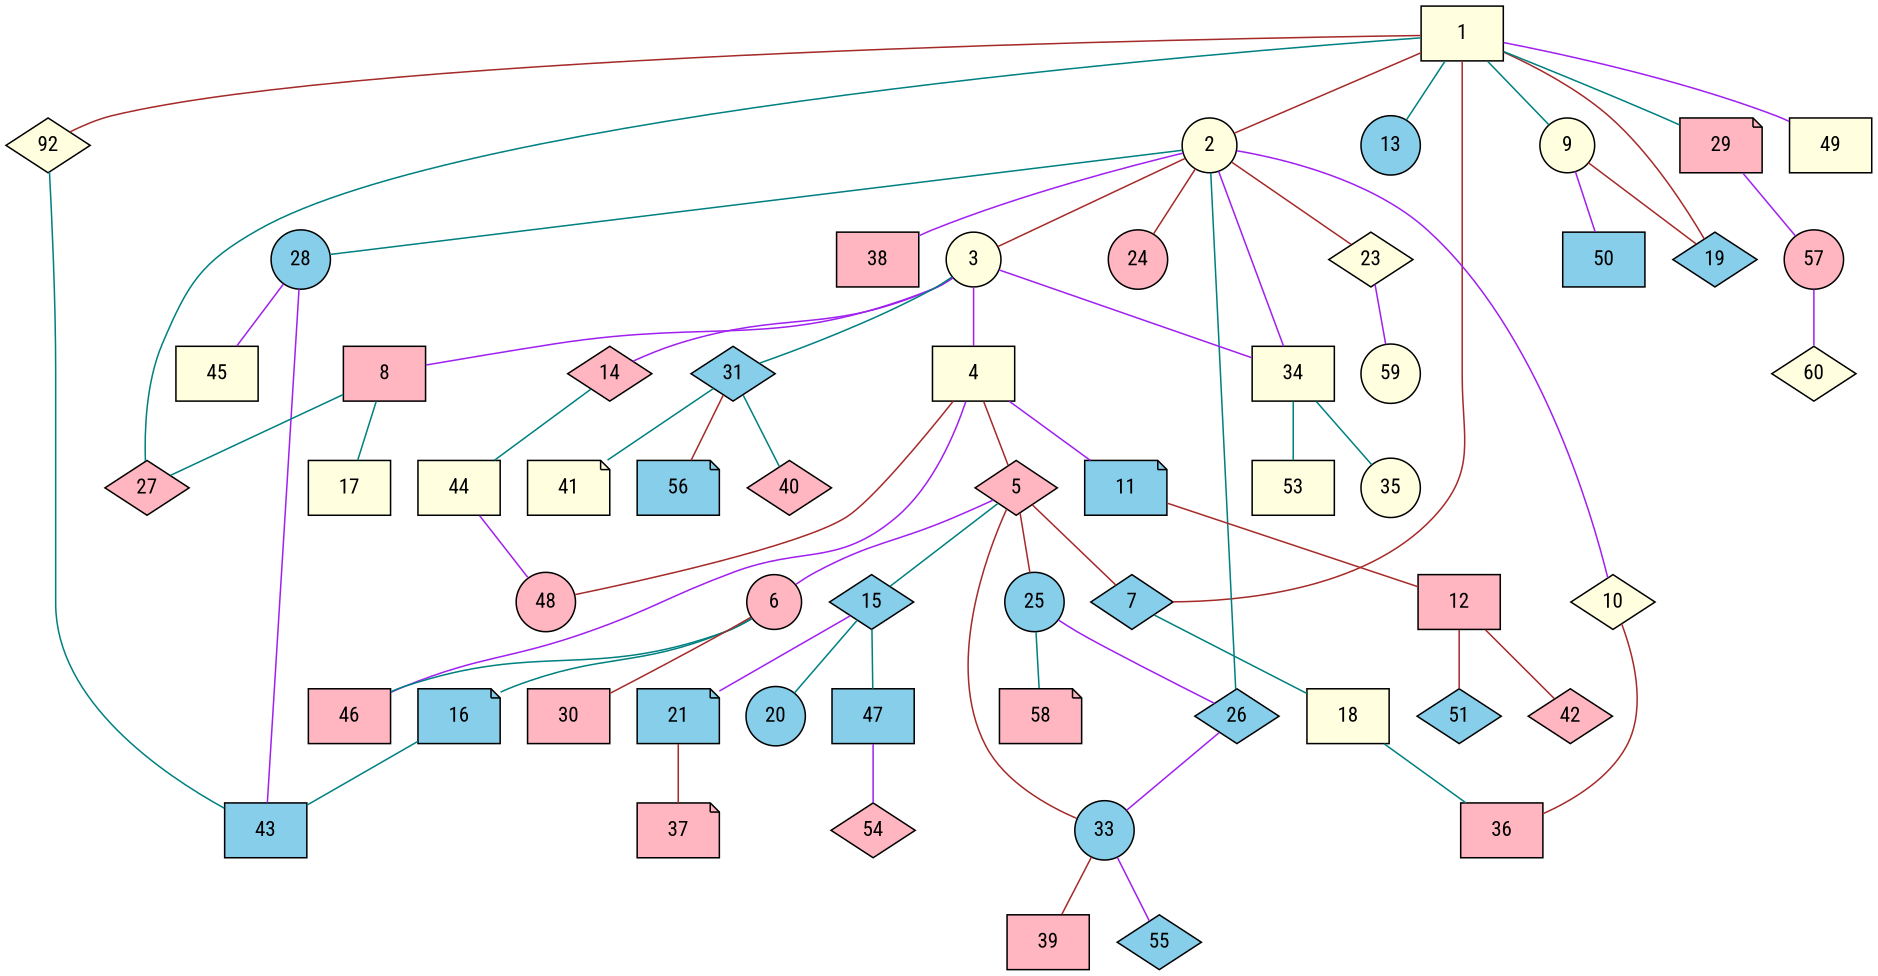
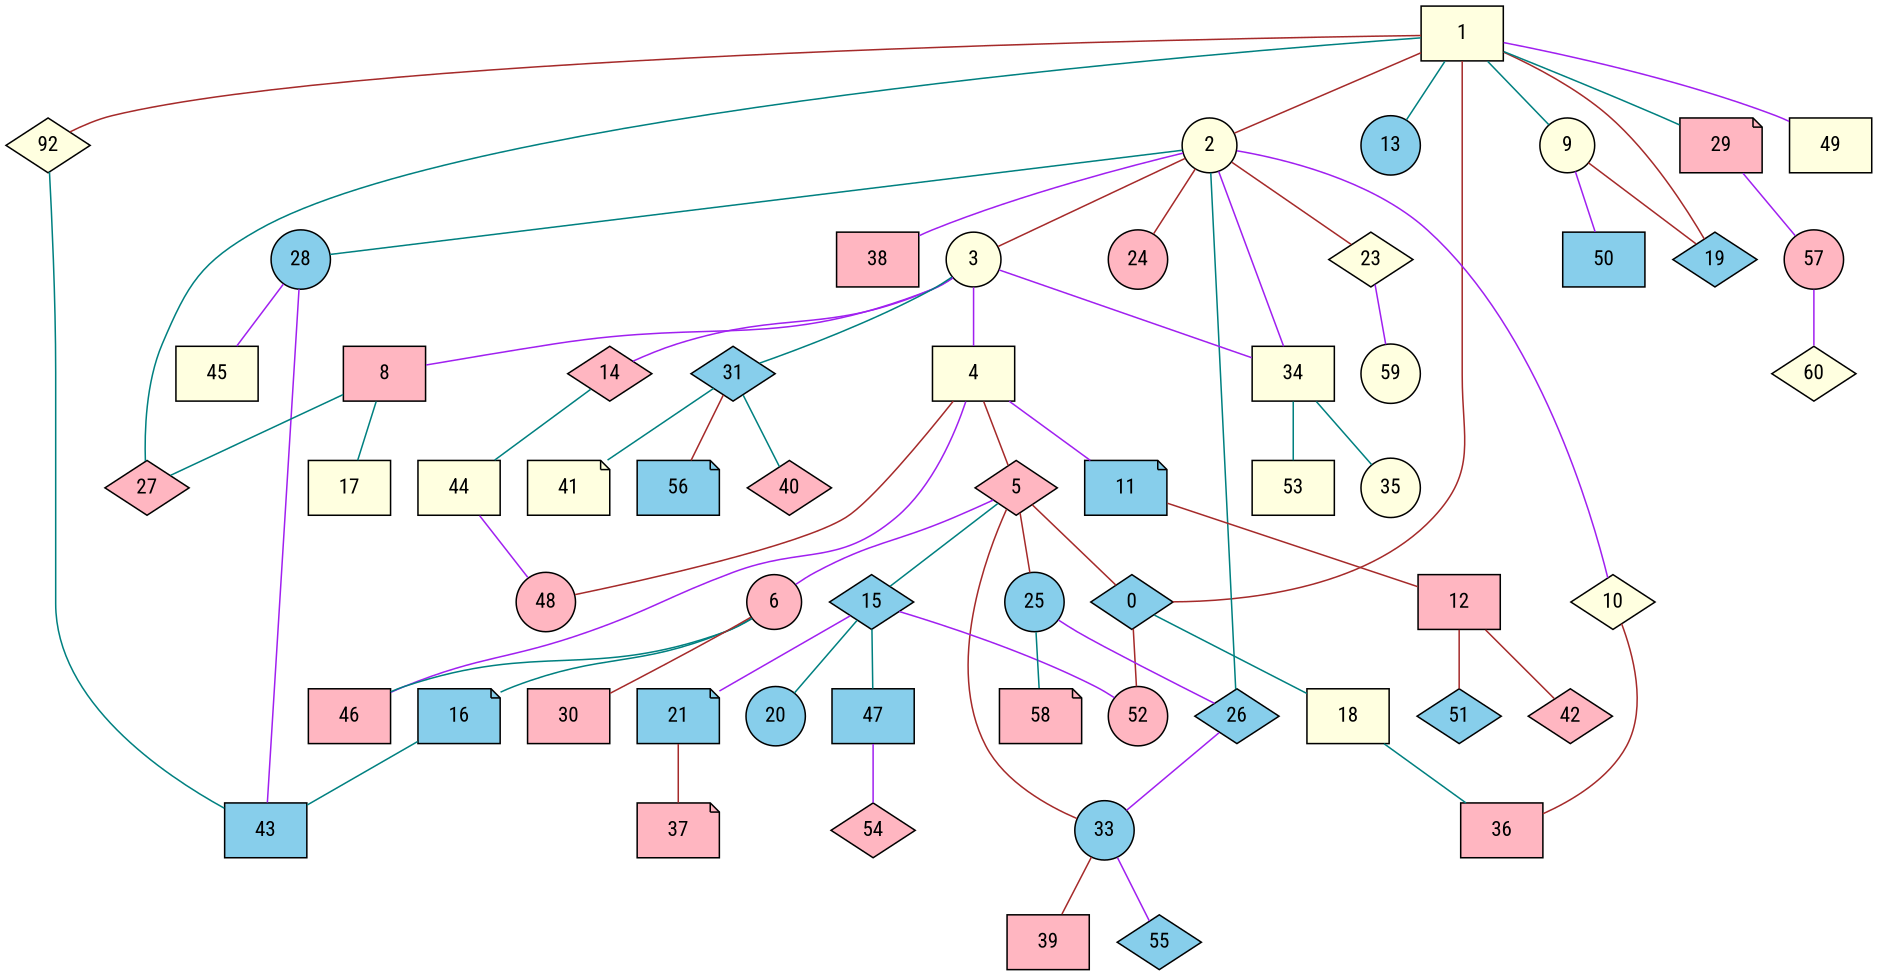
(1132, 602) -> (1132, 602)
none -> (1138, 716)
